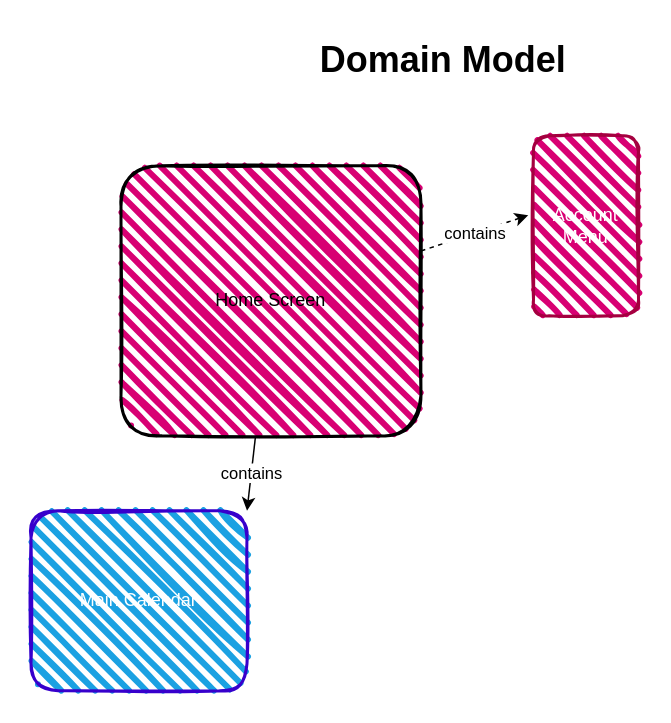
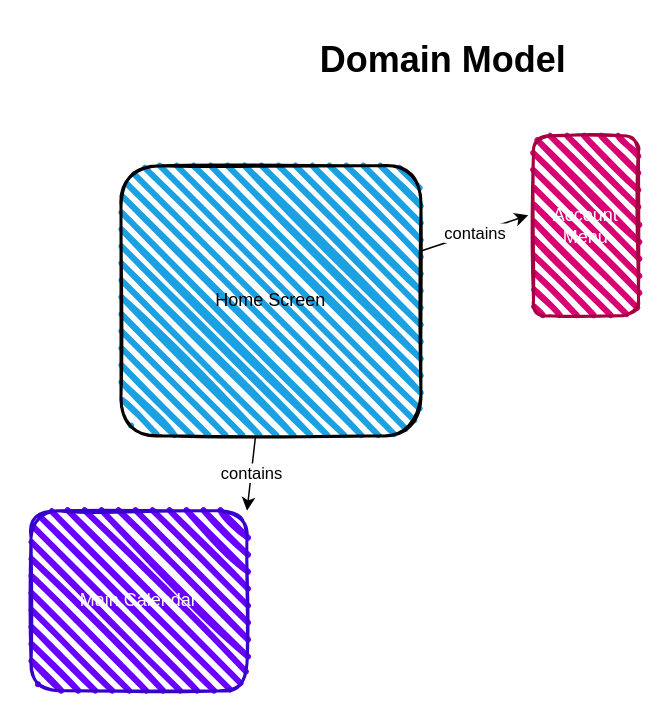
(435, 246) -> (435, 246)
(271, 301) -> (271, 301)
(139, 601) -> (139, 601)
